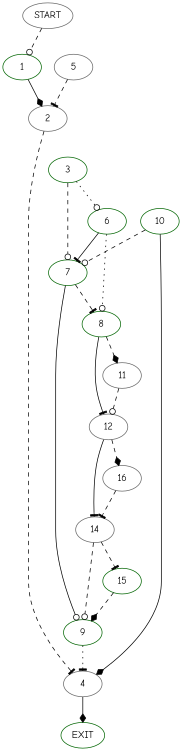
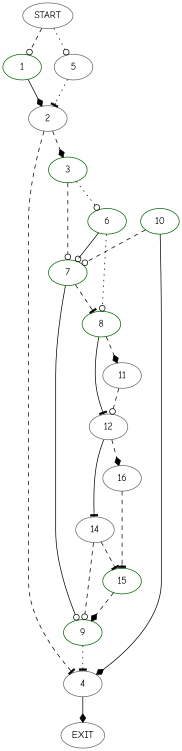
none -> (59, 39)
(62, 91) -> (62, 91)
none -> (56, 140)
(89, 246) -> (89, 246)
(109, 502) -> (122, 528)
(83, 735) -> (83, 735)
